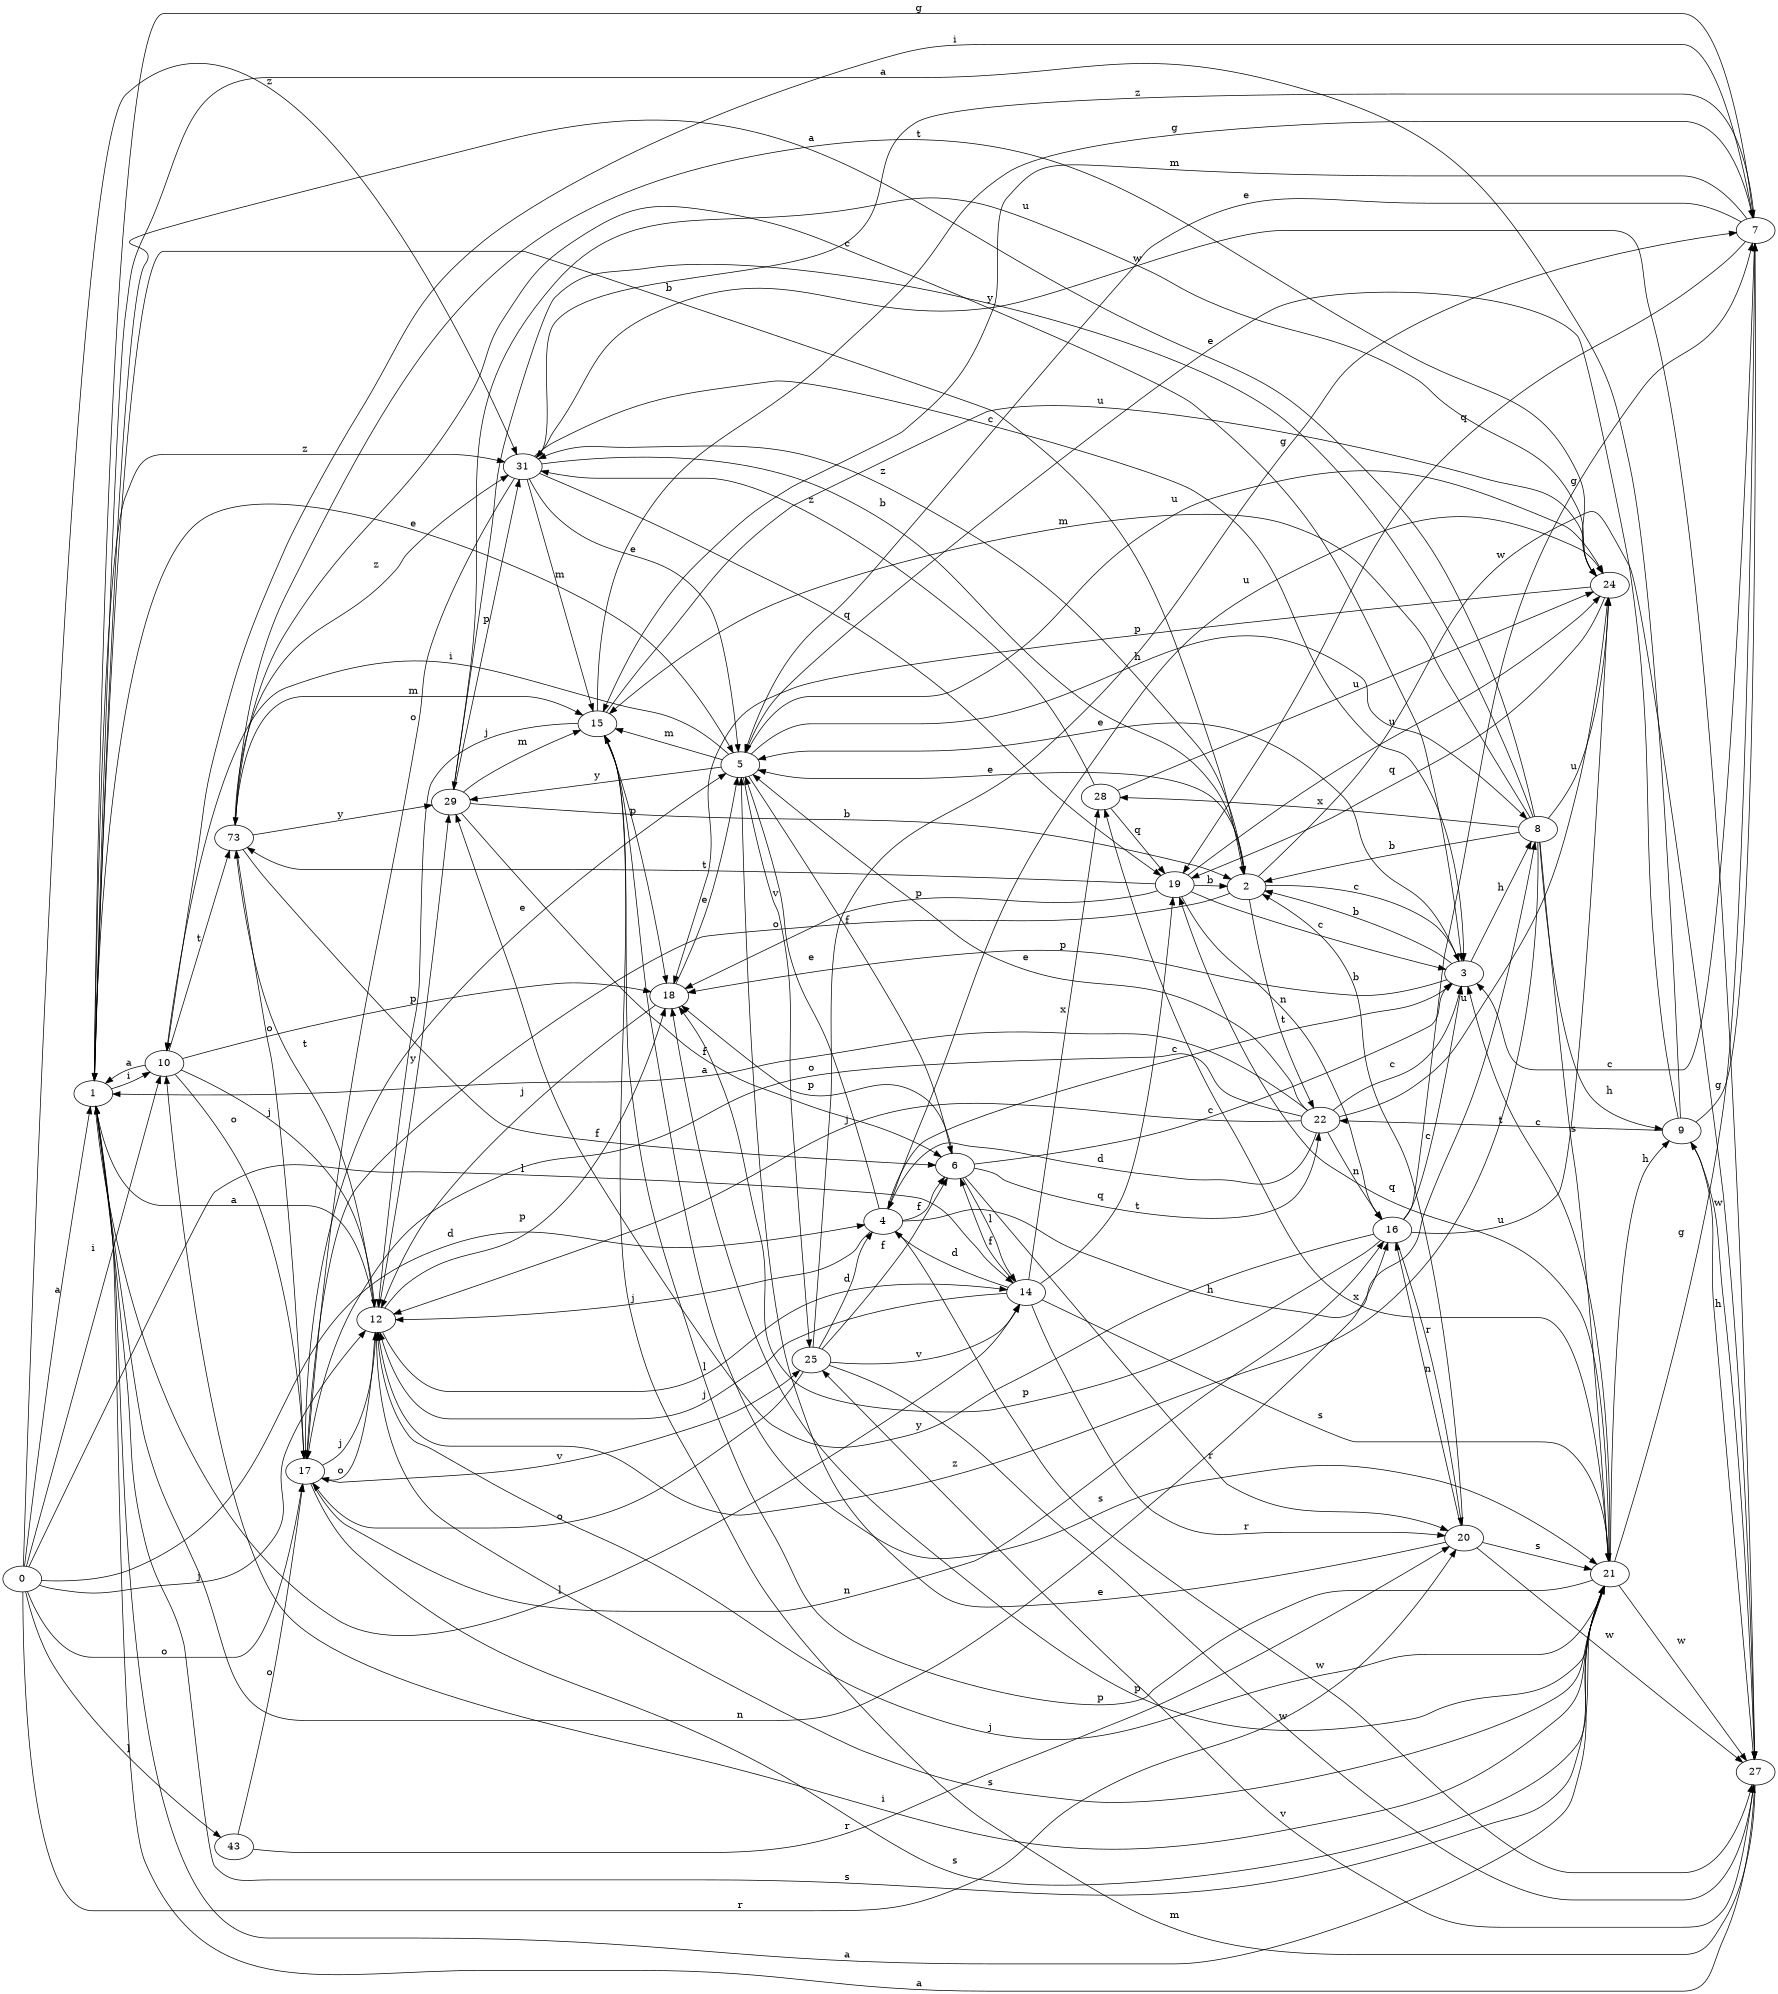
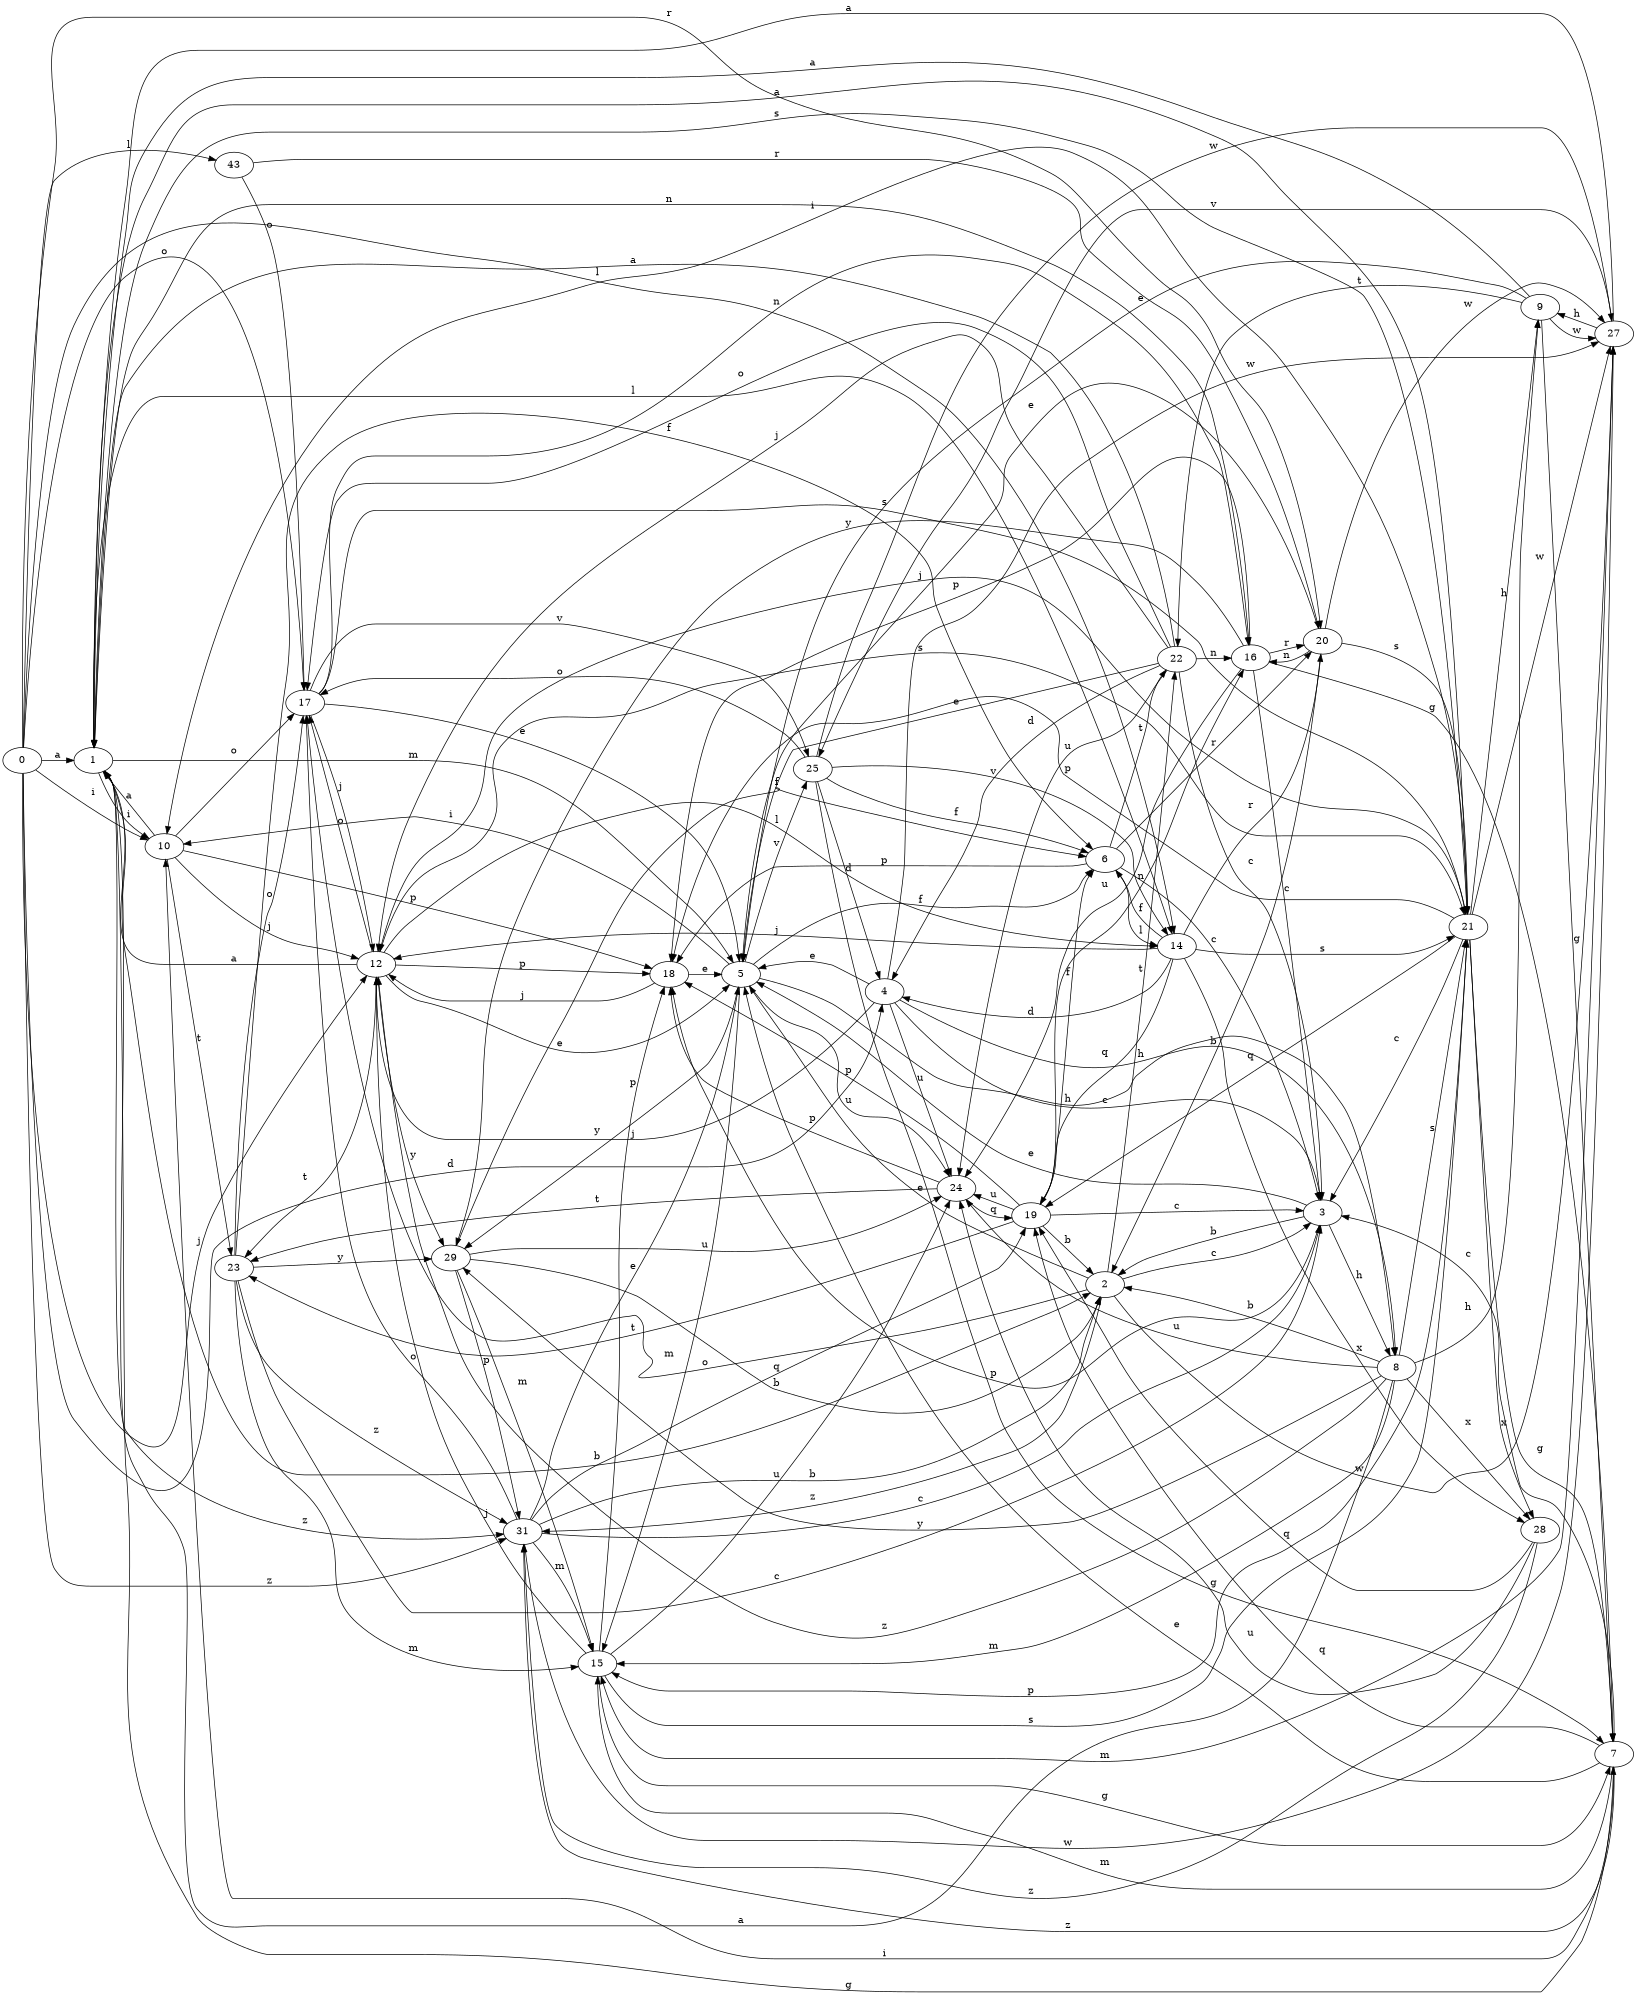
(414, 524) -> (414, 755)
(234, 838) -> (234, 1268)
none -> (555, 1049)
(921, 1214) -> (1067, 1041)
